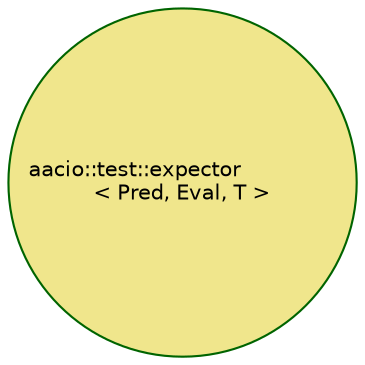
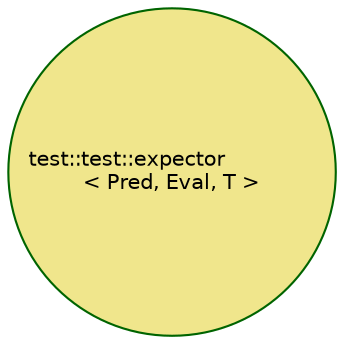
(183, 183) -> (172, 172)
